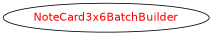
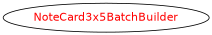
(106, 18) -> (106, 18)
